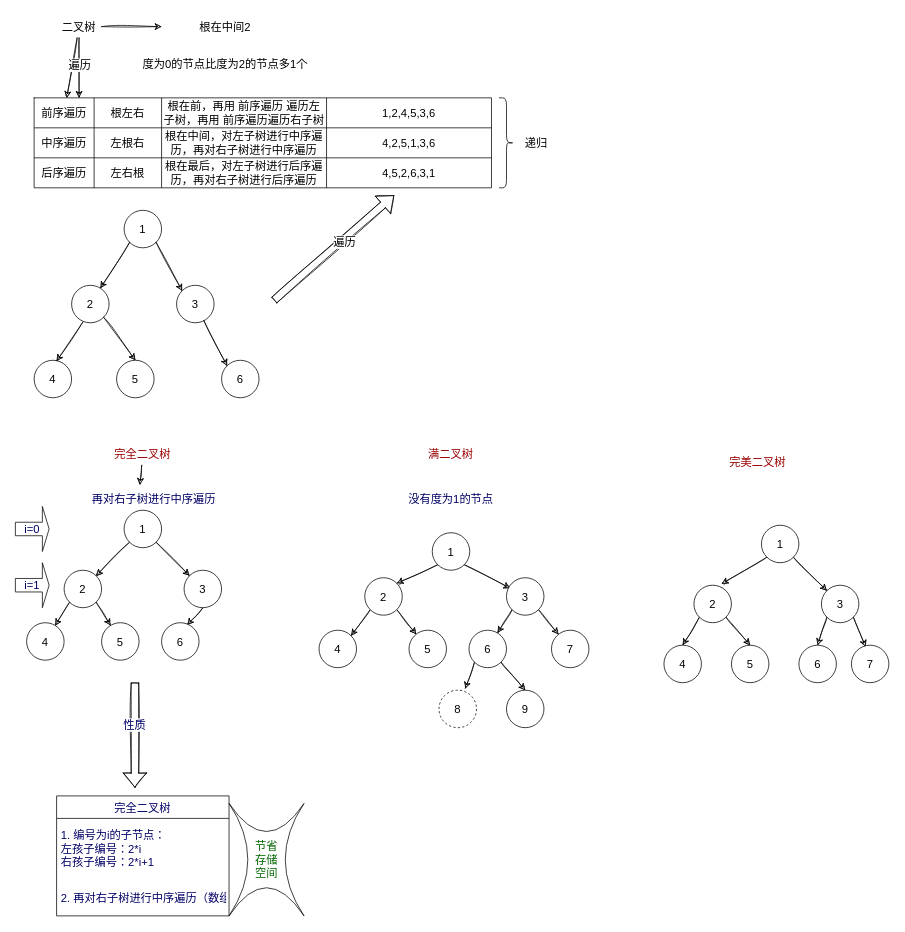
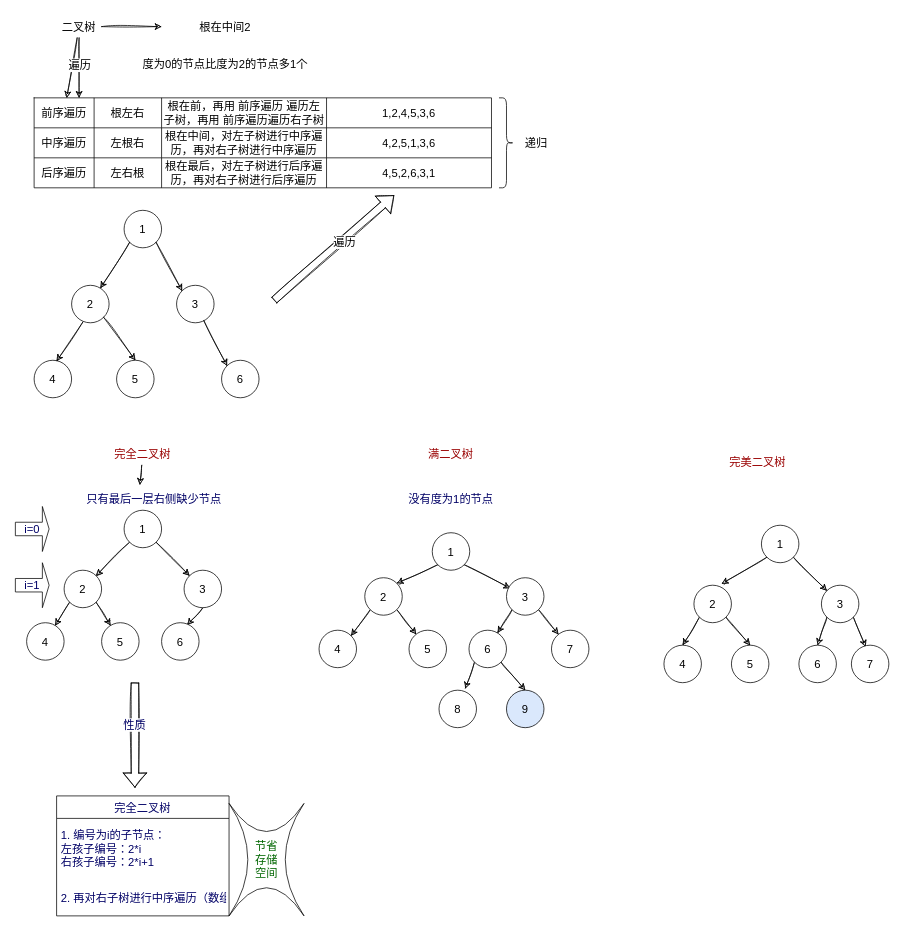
(154, 499) -> (154, 499)
(458, 709) -> (458, 709)
(525, 709) -> (525, 709)
